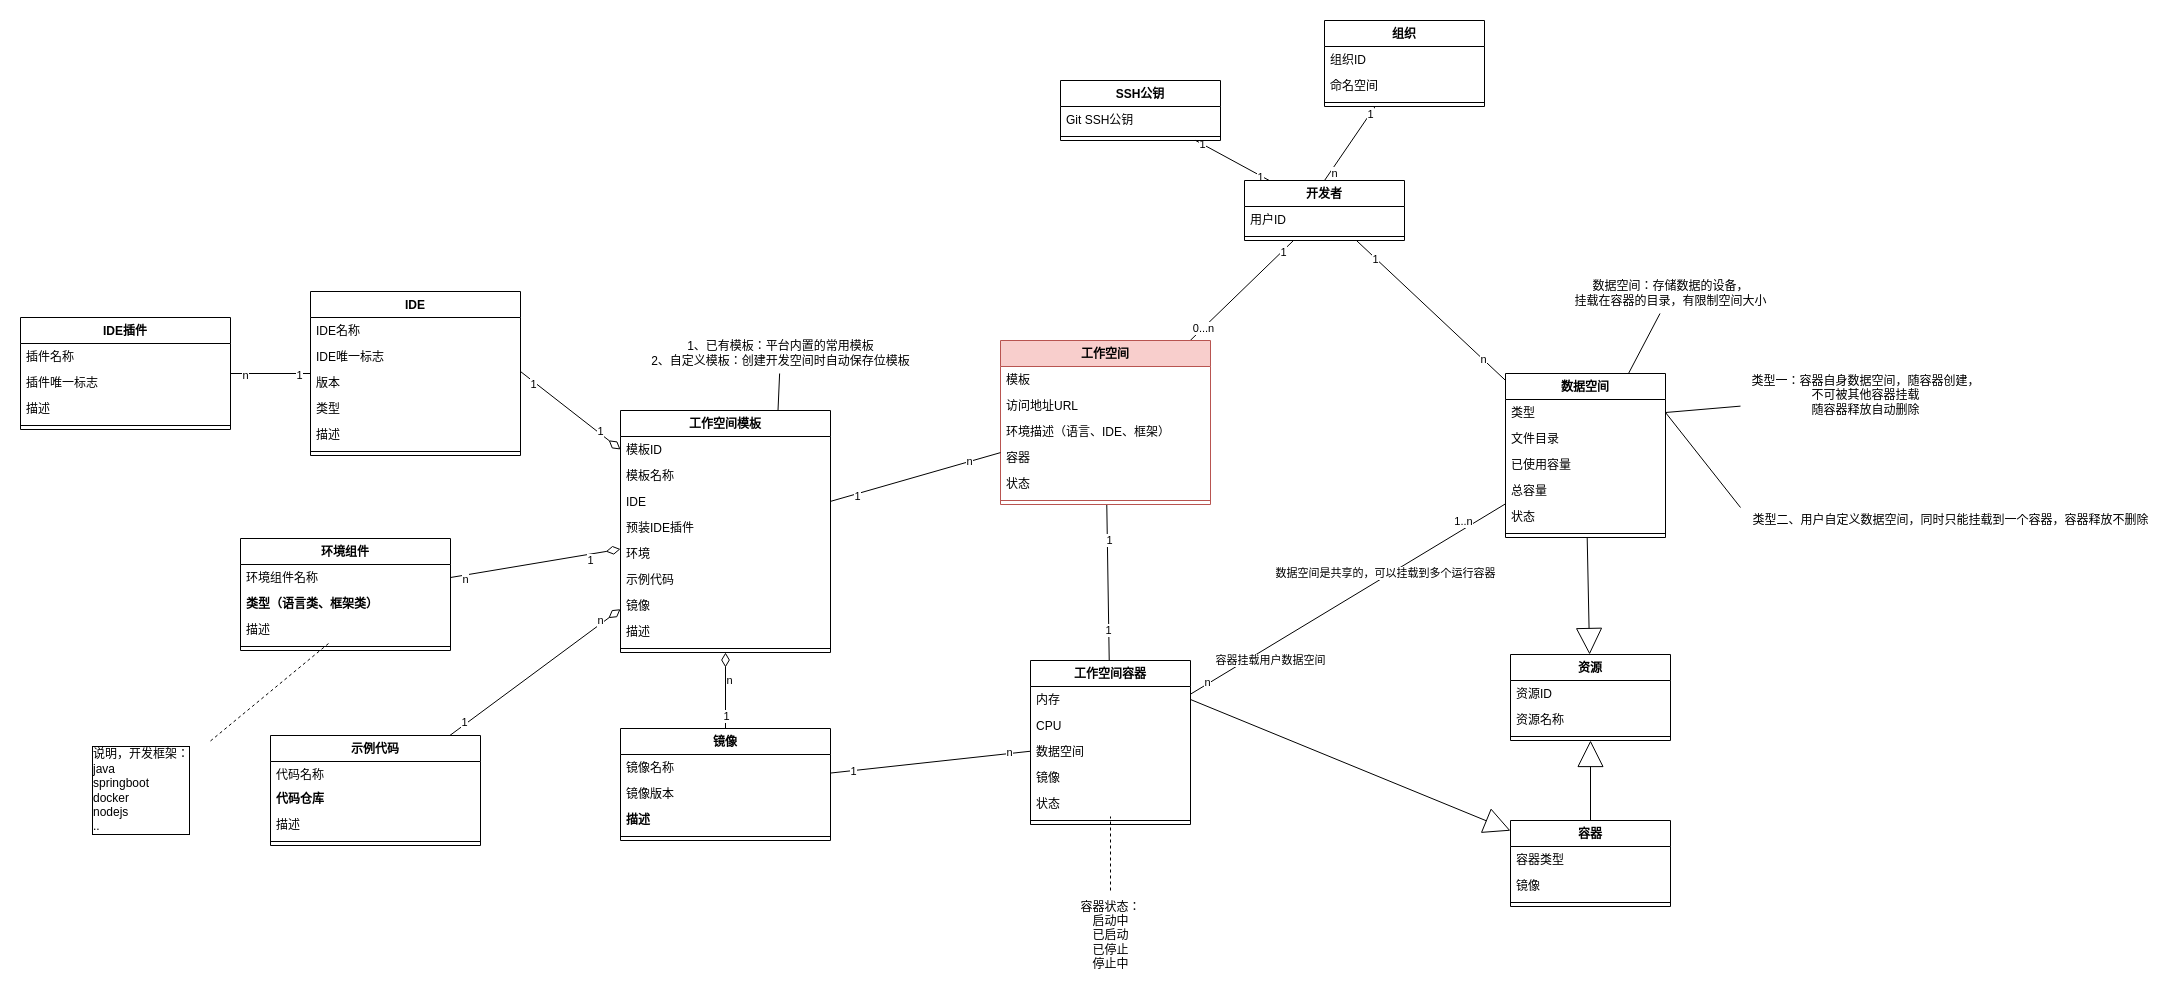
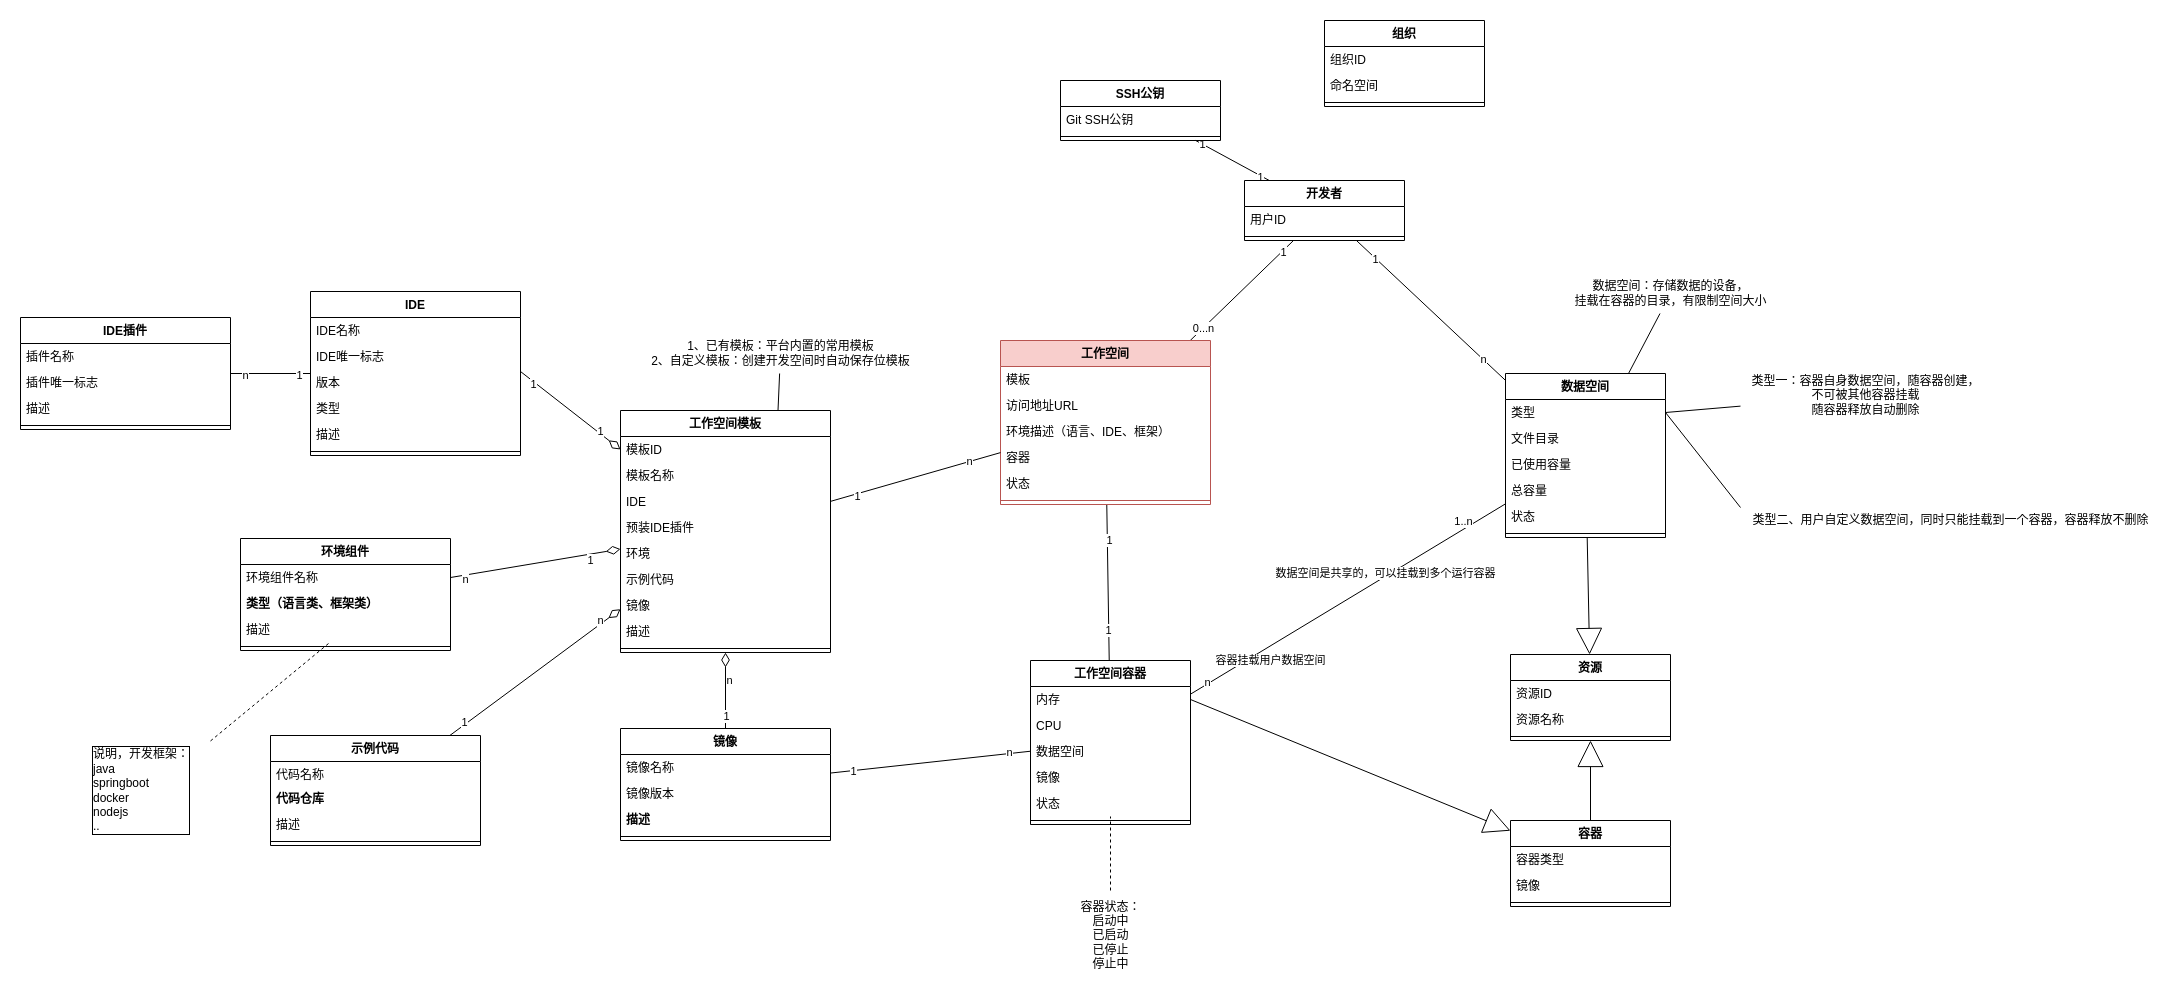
(1350, 144) -> none
